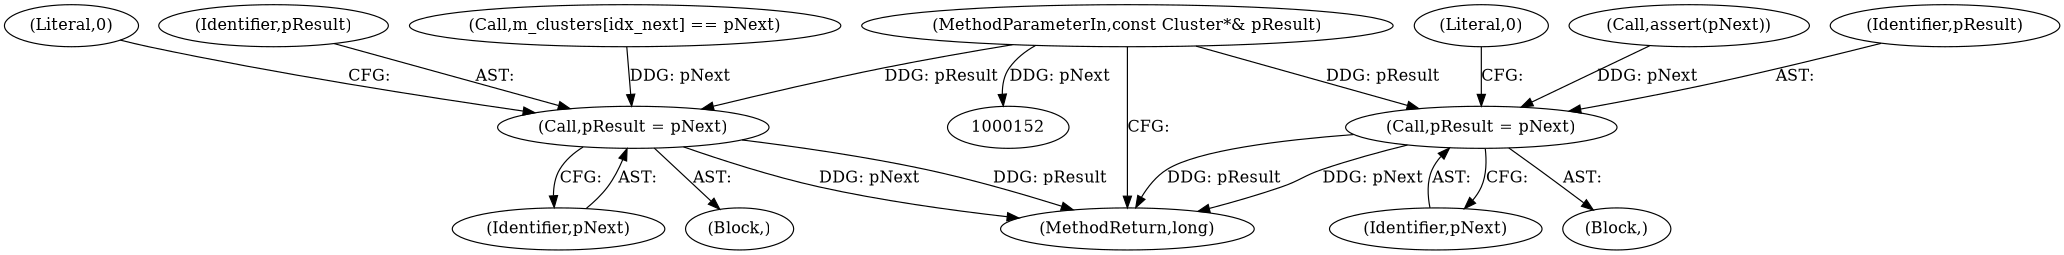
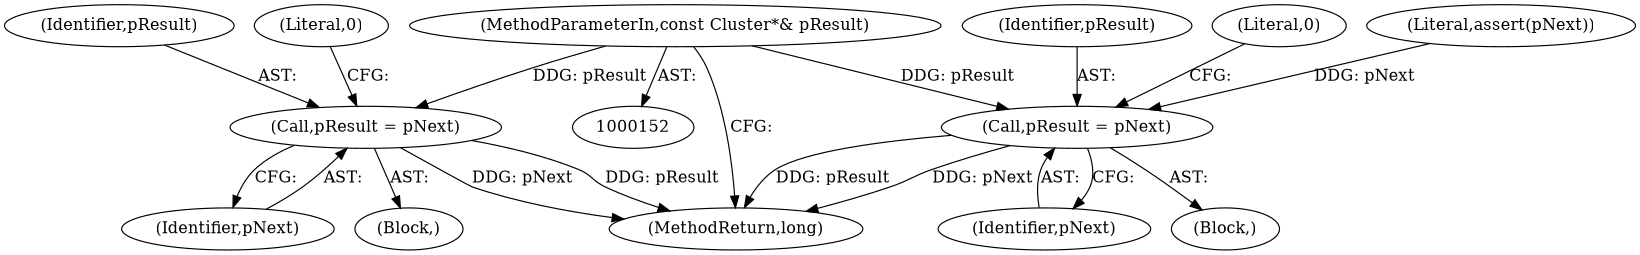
(625, 26) -> none
(1689, 26) -> (1501, 26)
(1060, 77) -> (680, 77)
